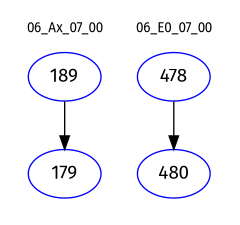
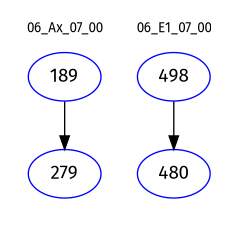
(174, 29) -> (174, 29)
(174, 77) -> (174, 77)
(65, 174) -> (65, 174)
